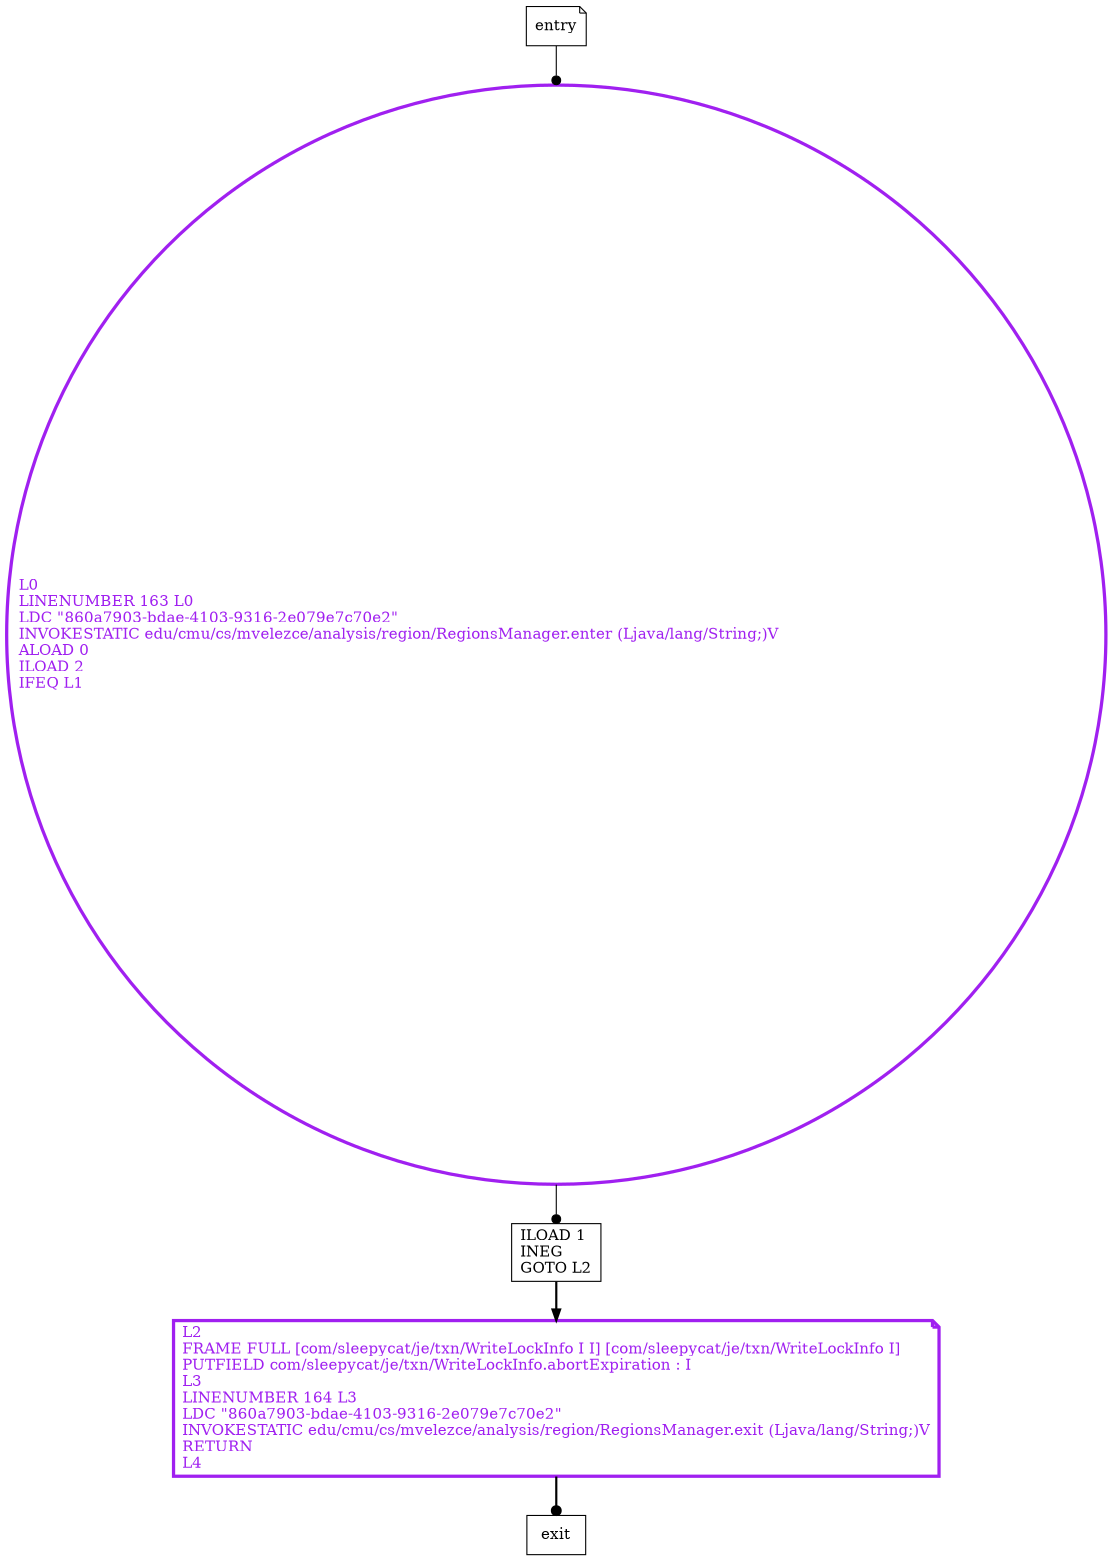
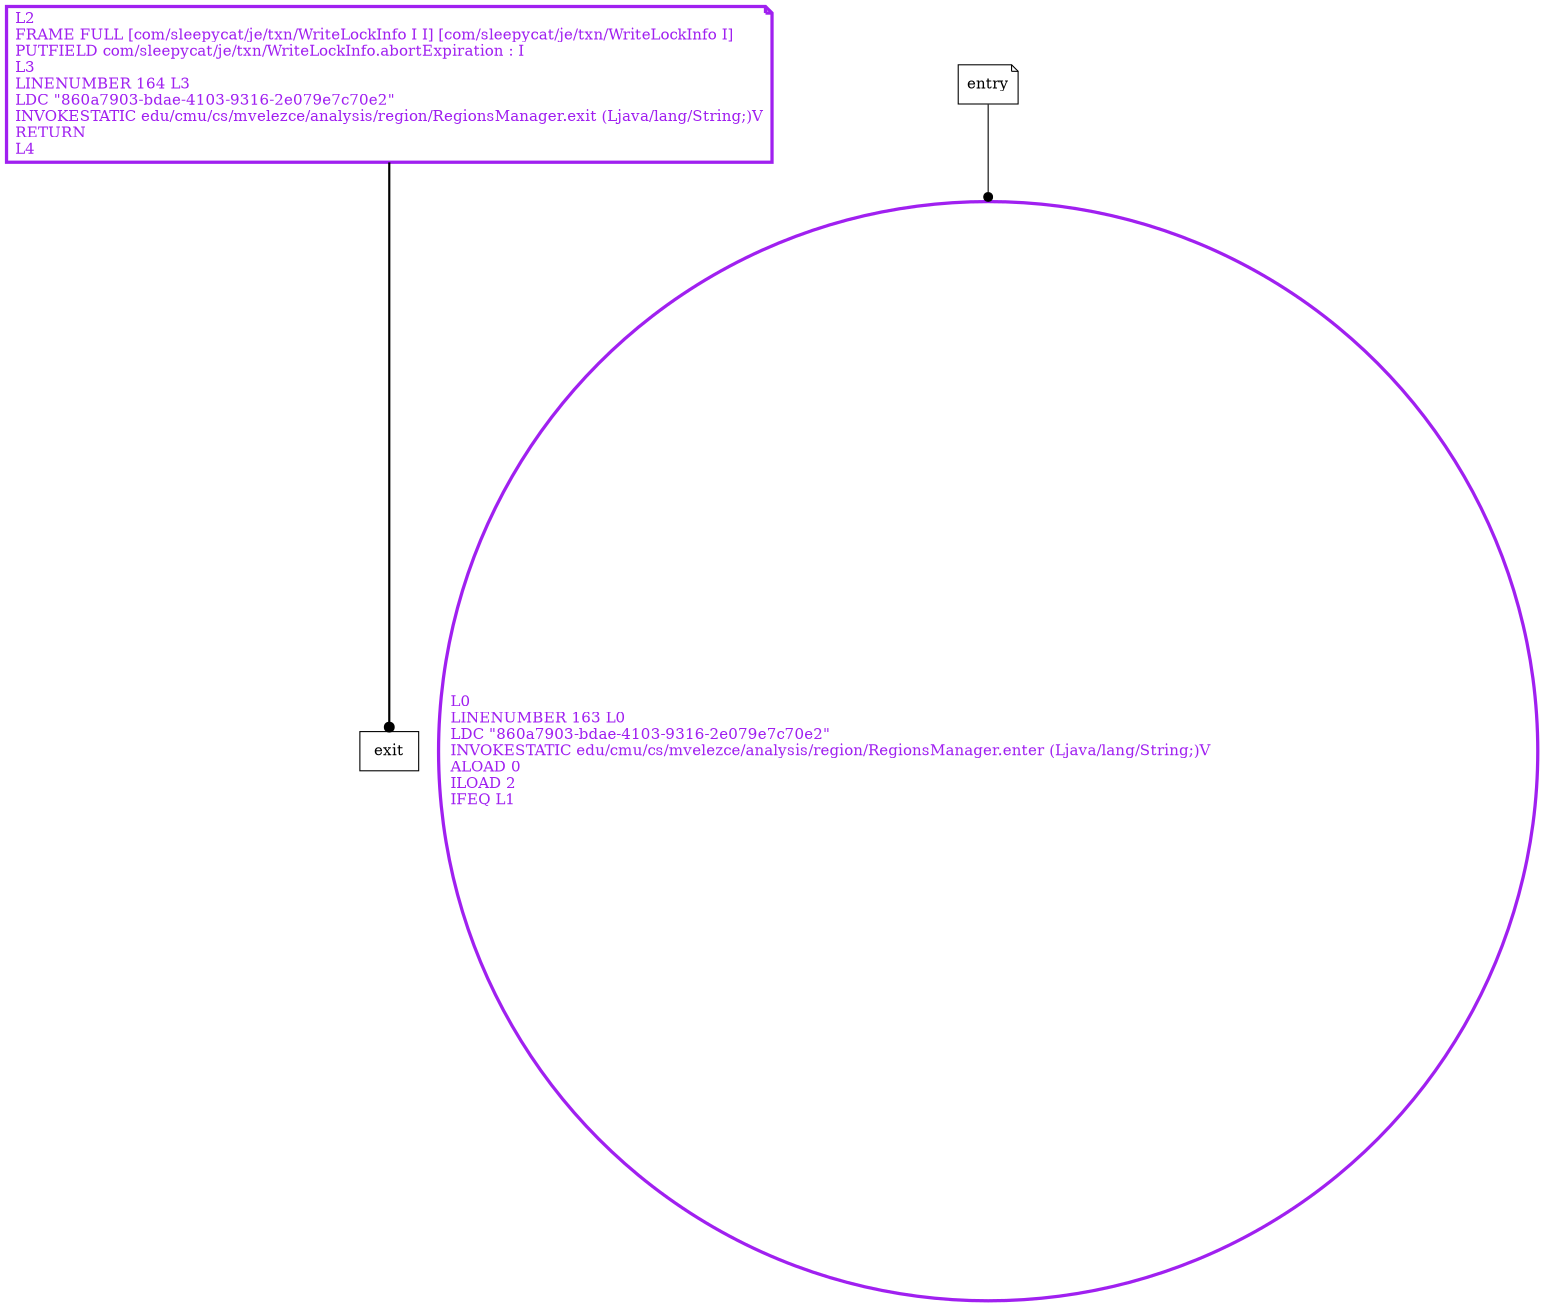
(556, 1252) -> none
